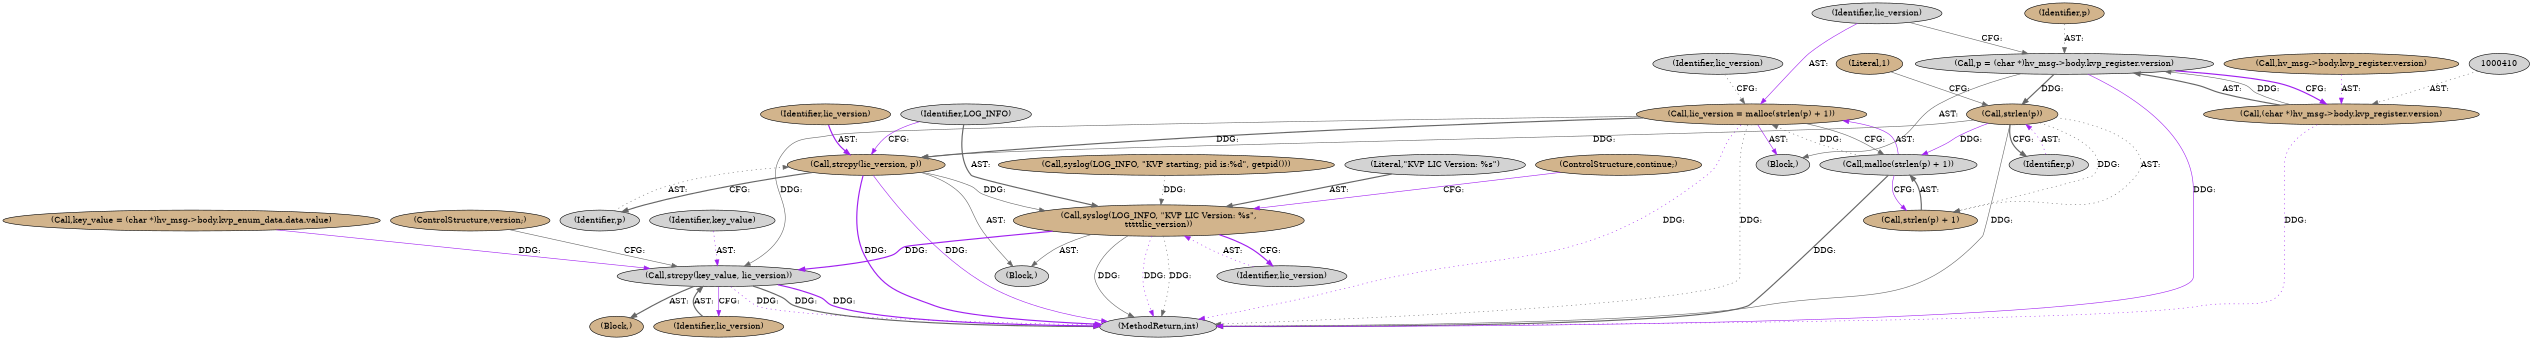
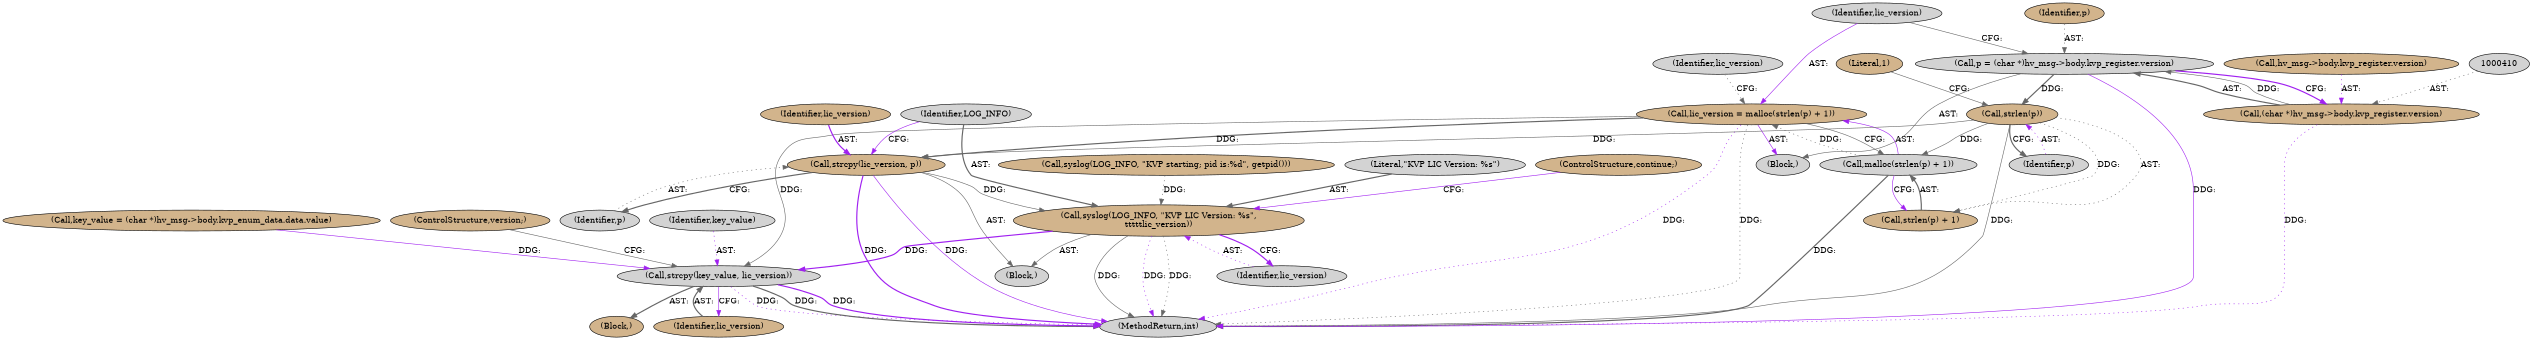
(1957, 137) -> (1957, 137)
